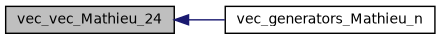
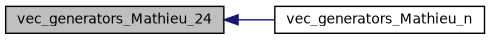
(90, 20) -> (115, 20)
